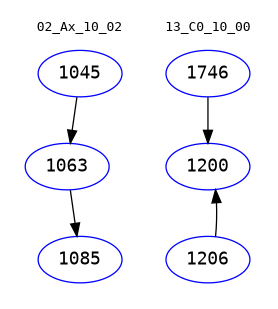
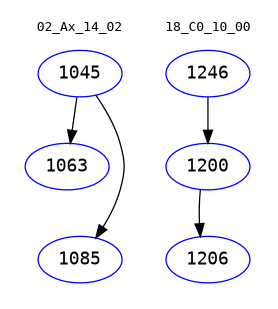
(80, 28) -> (80, 28)
(209, 28) -> (209, 28)
(208, 74) -> (208, 74)
(73, 207) -> (124, 160)
(217, 220) -> (199, 207)
